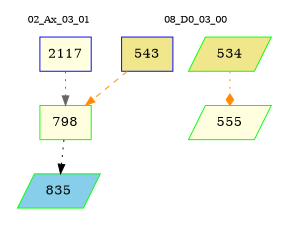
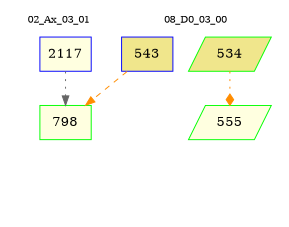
(59, 191) -> none
